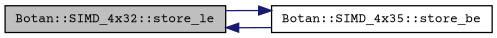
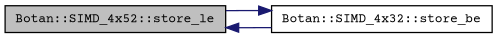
(115, 19) -> (115, 19)
(382, 19) -> (382, 19)
